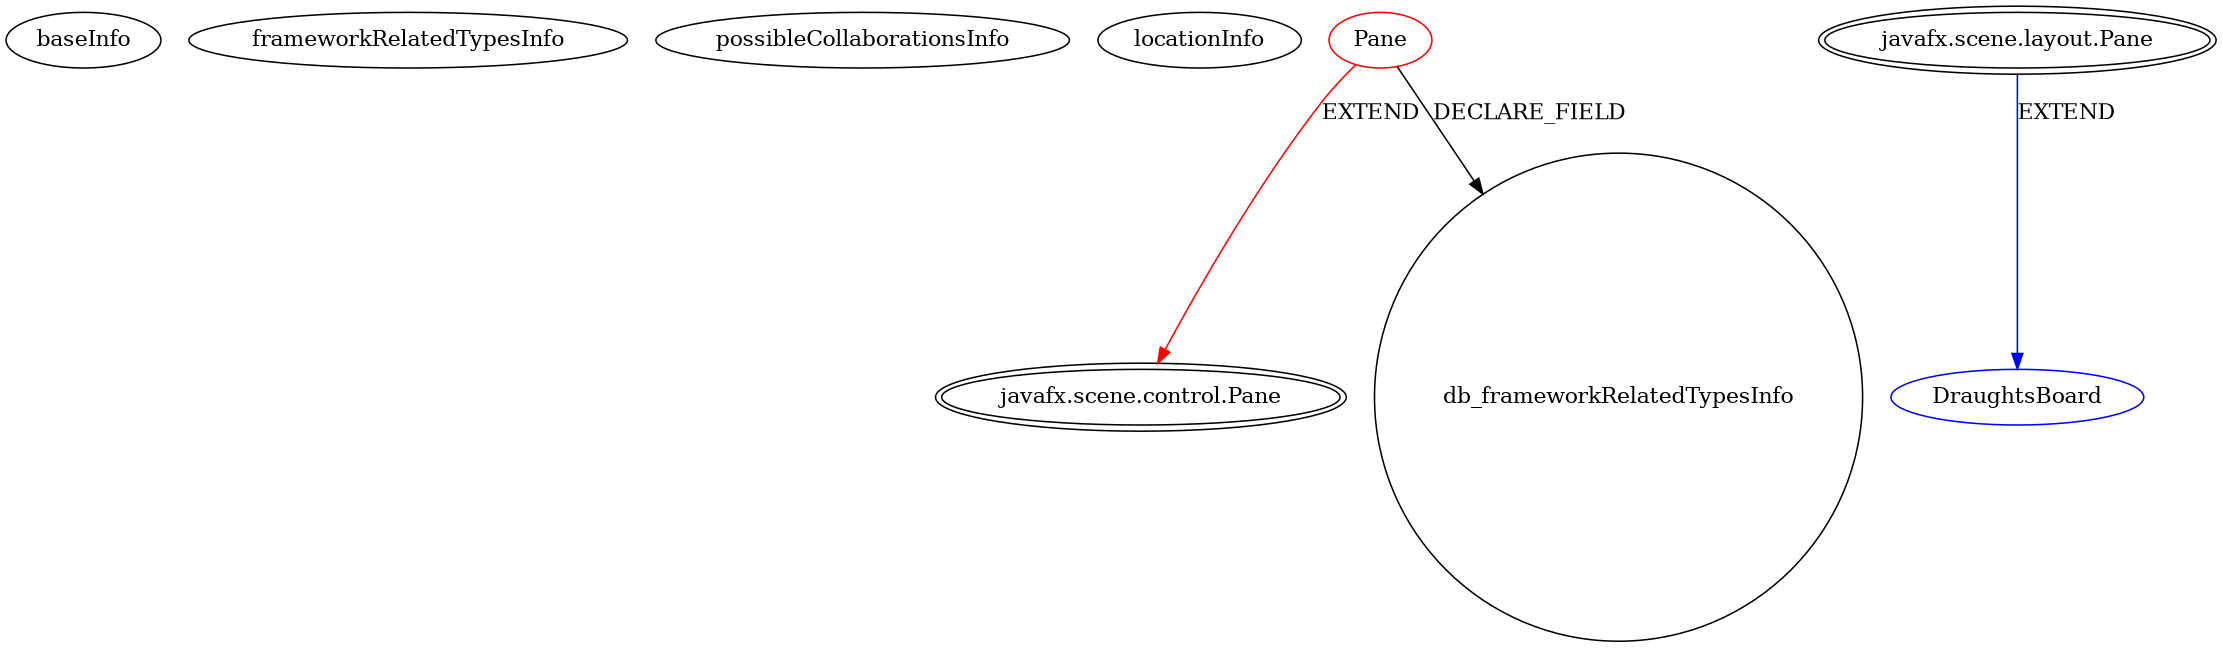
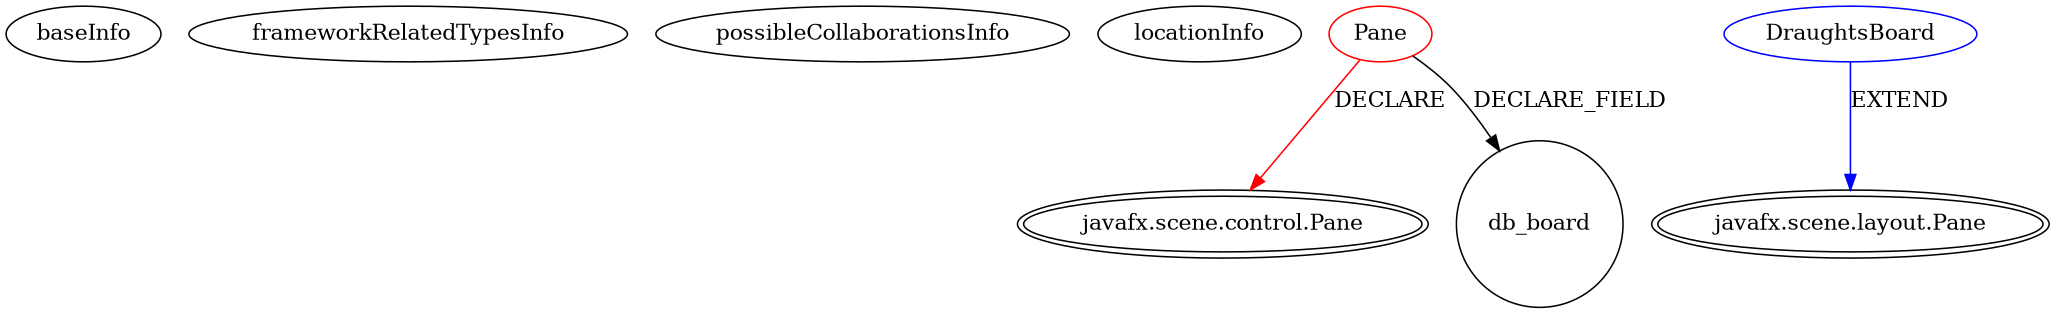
(1371, 114) -> (1391, 101)
(2017, 214) -> (1850, 118)
(1618, 397) -> (1540, 224)
